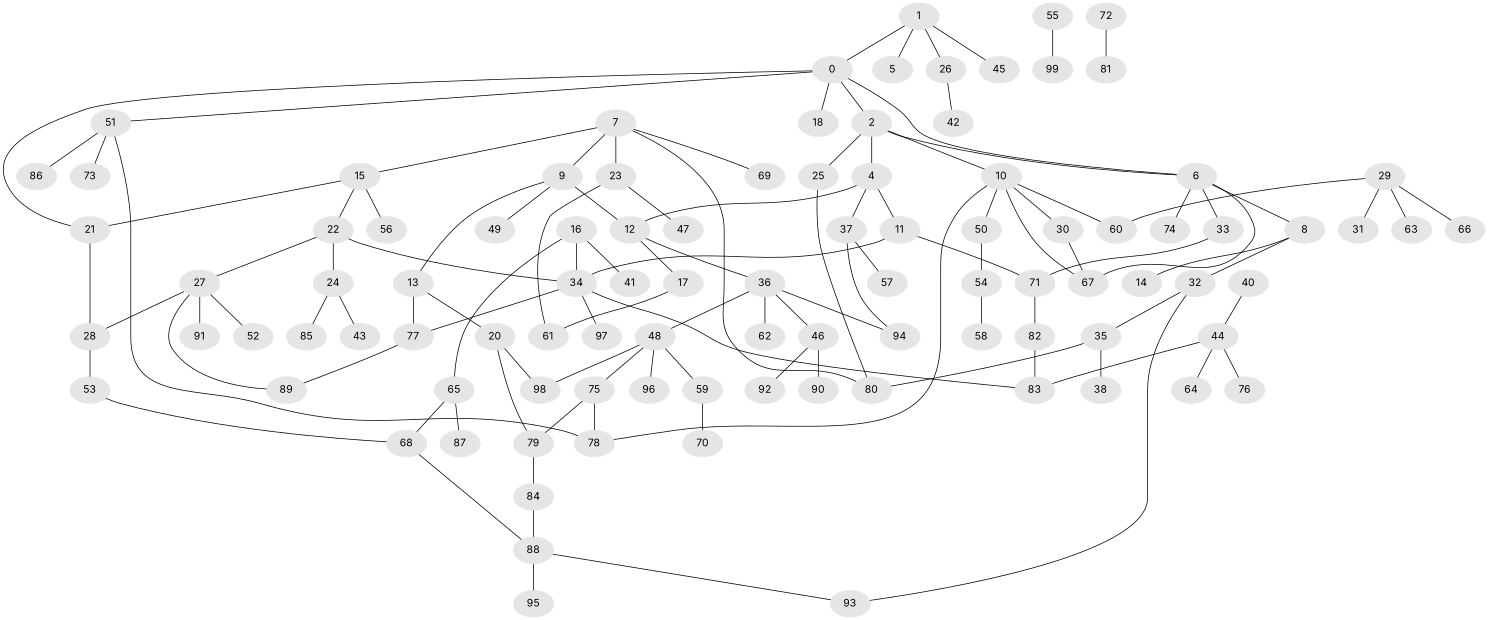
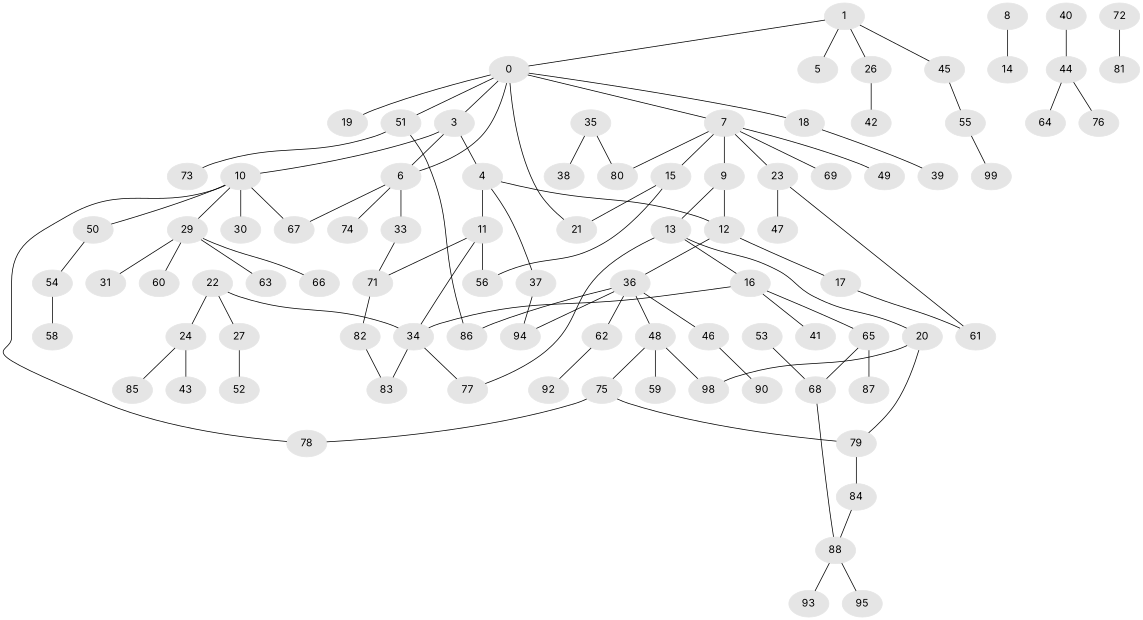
none -> (617, 96)
none -> (955, 96)
none -> (348, 123)
(872, 123) -> (454, 123)
(818, 177) -> none
none -> (938, 177)
(347, 203) -> none
(529, 203) -> (807, 146)
(1059, 203) -> (214, 203)
(1251, 203) -> none
(1076, 256) -> none
none -> (483, 257)
none -> (711, 257)
(887, 283) -> none
(1195, 283) -> none
none -> (572, 299)
(90, 337) -> none
(200, 337) -> none
(602, 337) -> none
(1126, 362) -> none
(789, 366) -> (575, 363)
(287, 390) -> none
(649, 390) -> none
(239, 399) -> none
(703, 444) -> none
